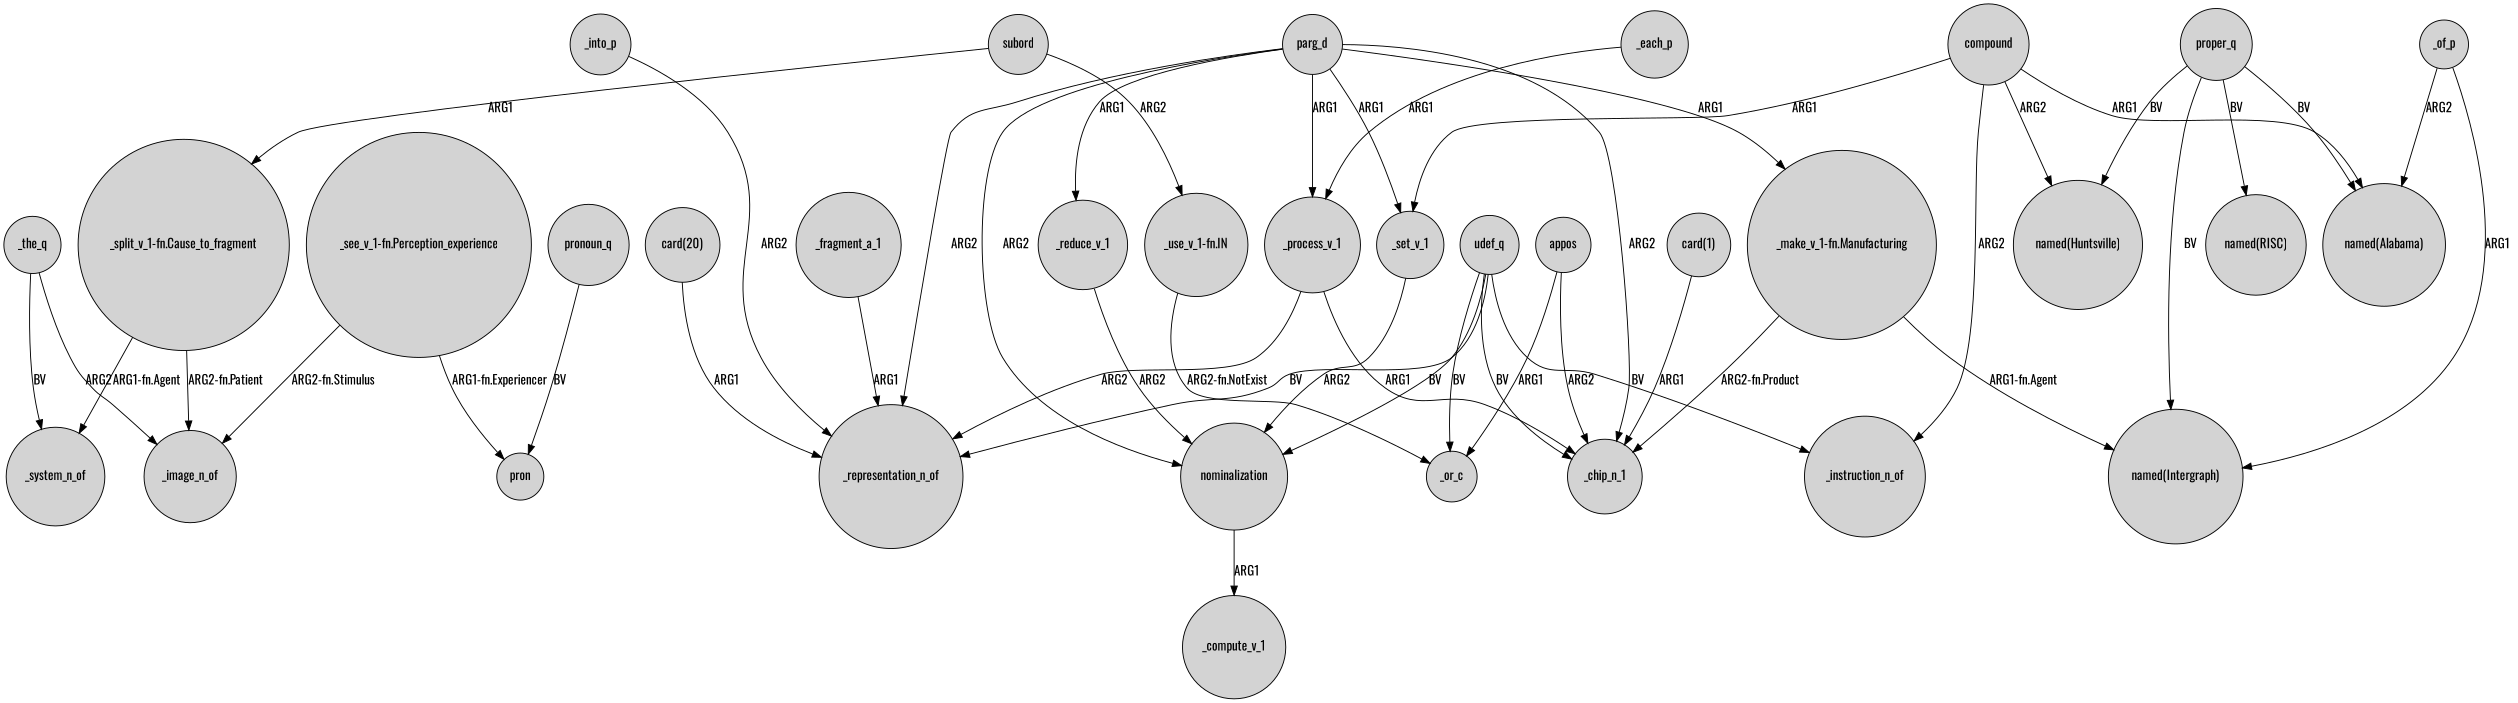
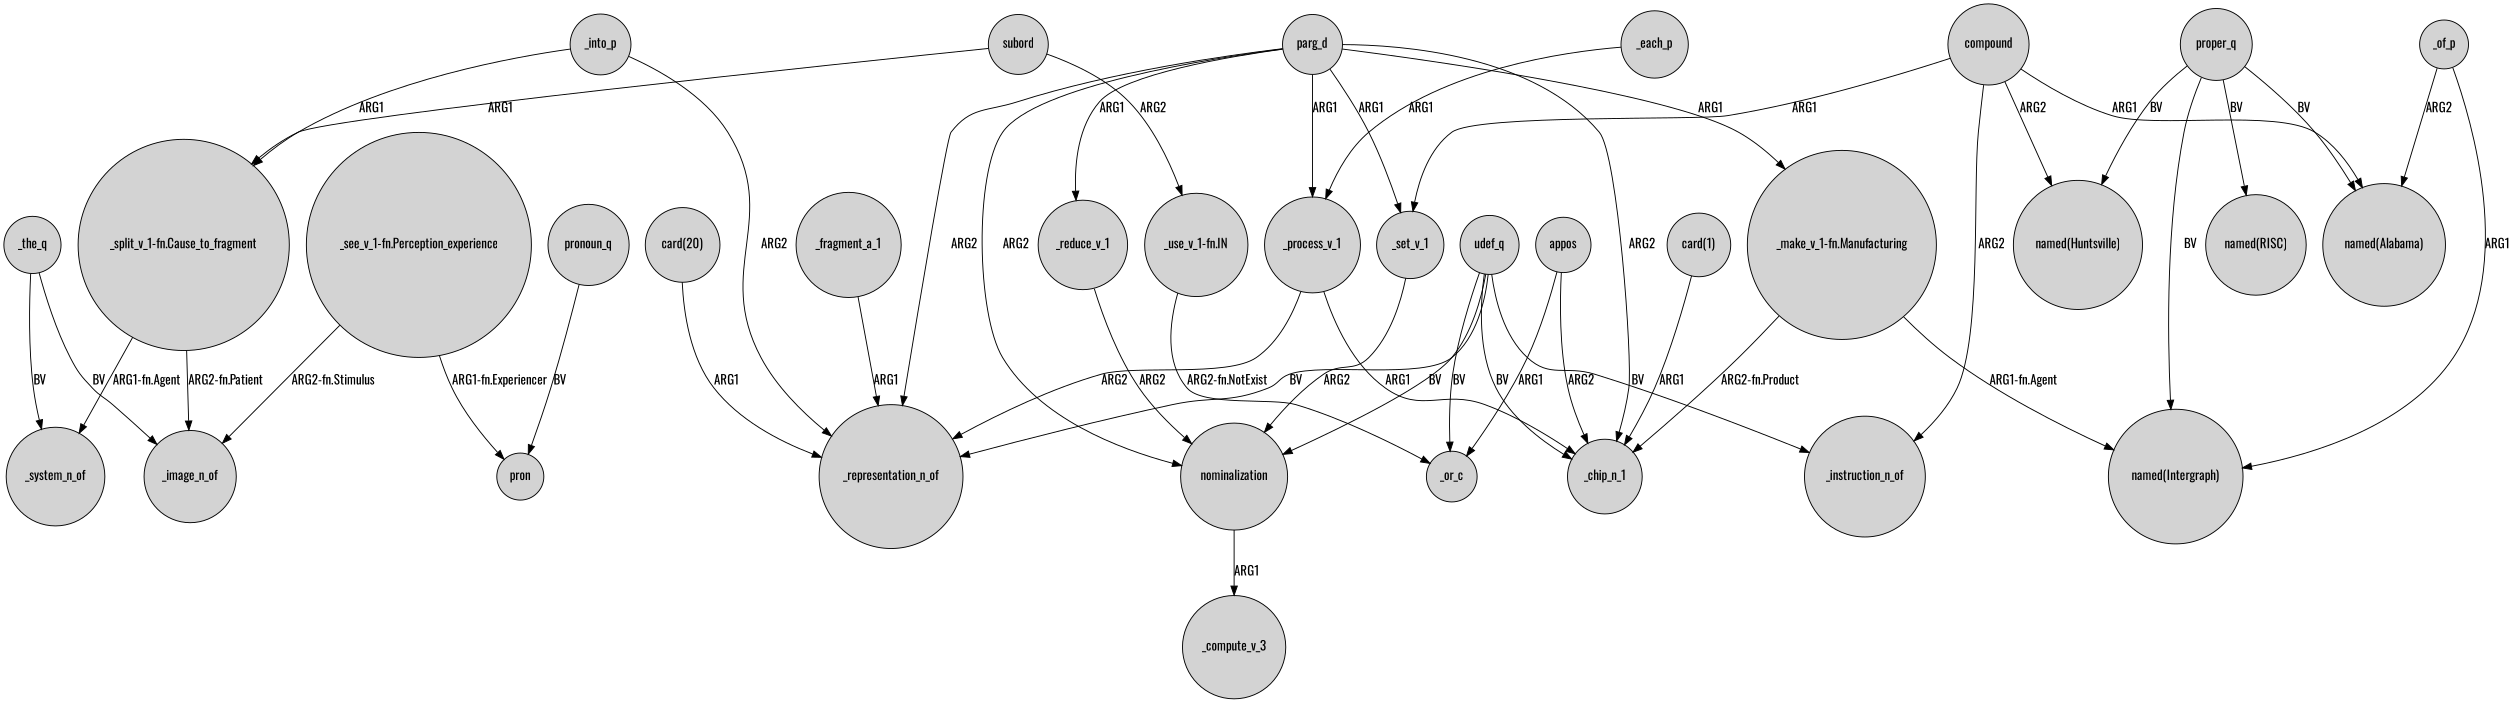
none -> (408, 85)
(99, 381) -> (99, 381)
(1234, 647) -> (1234, 647)
